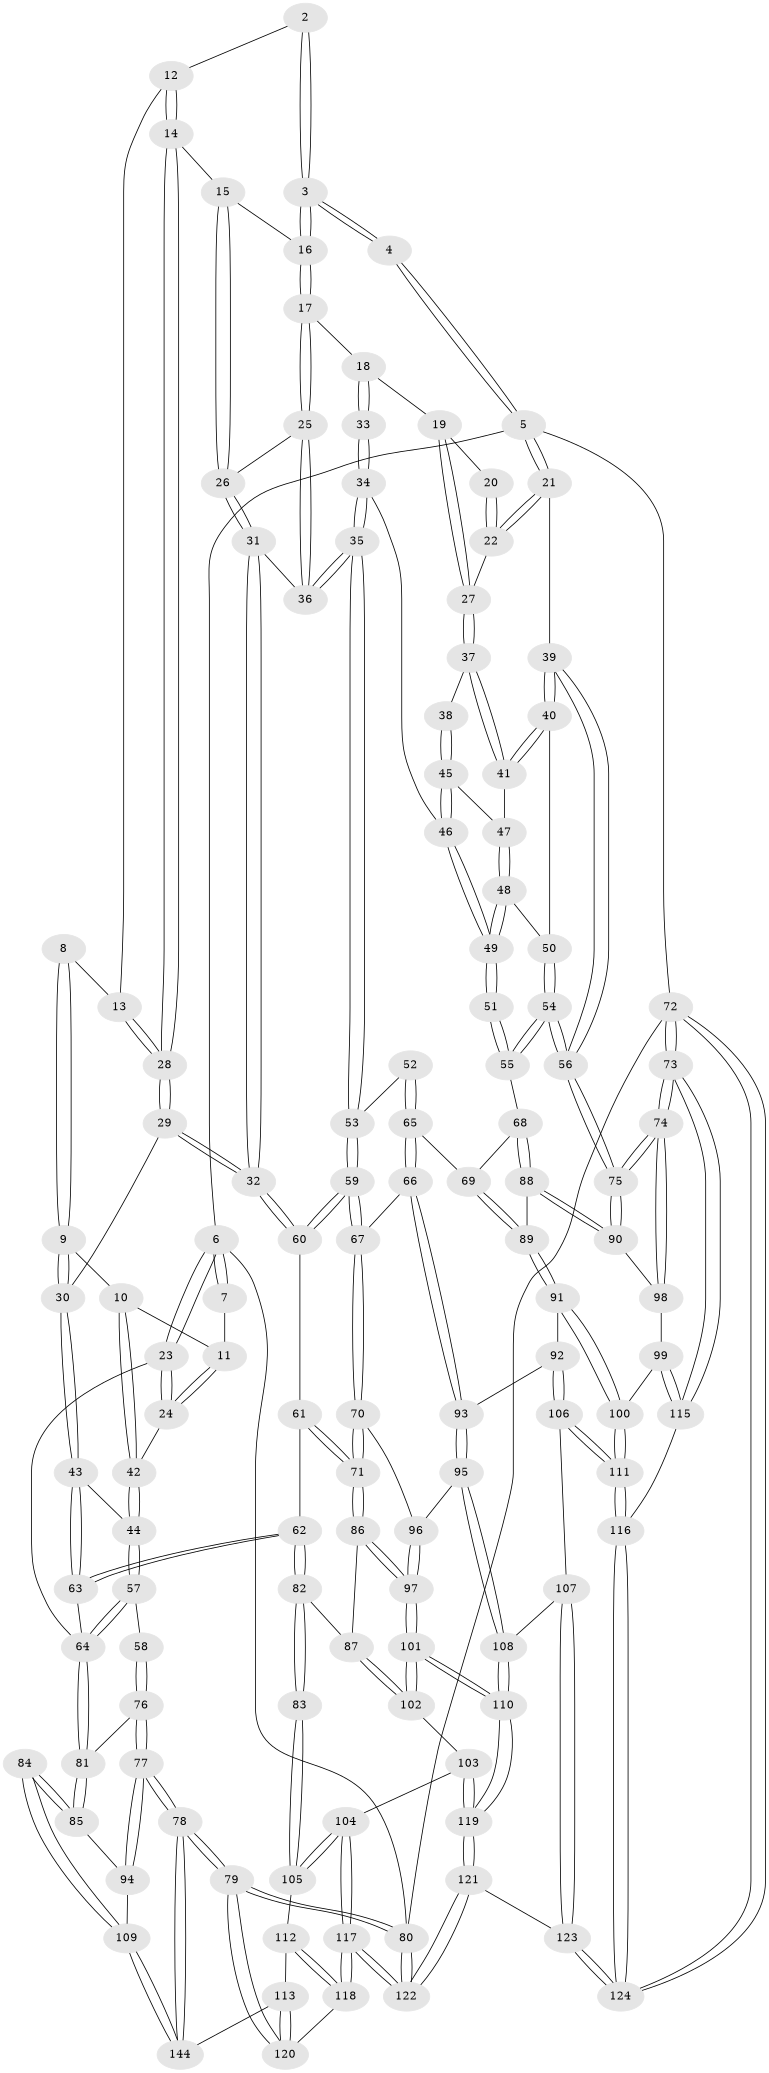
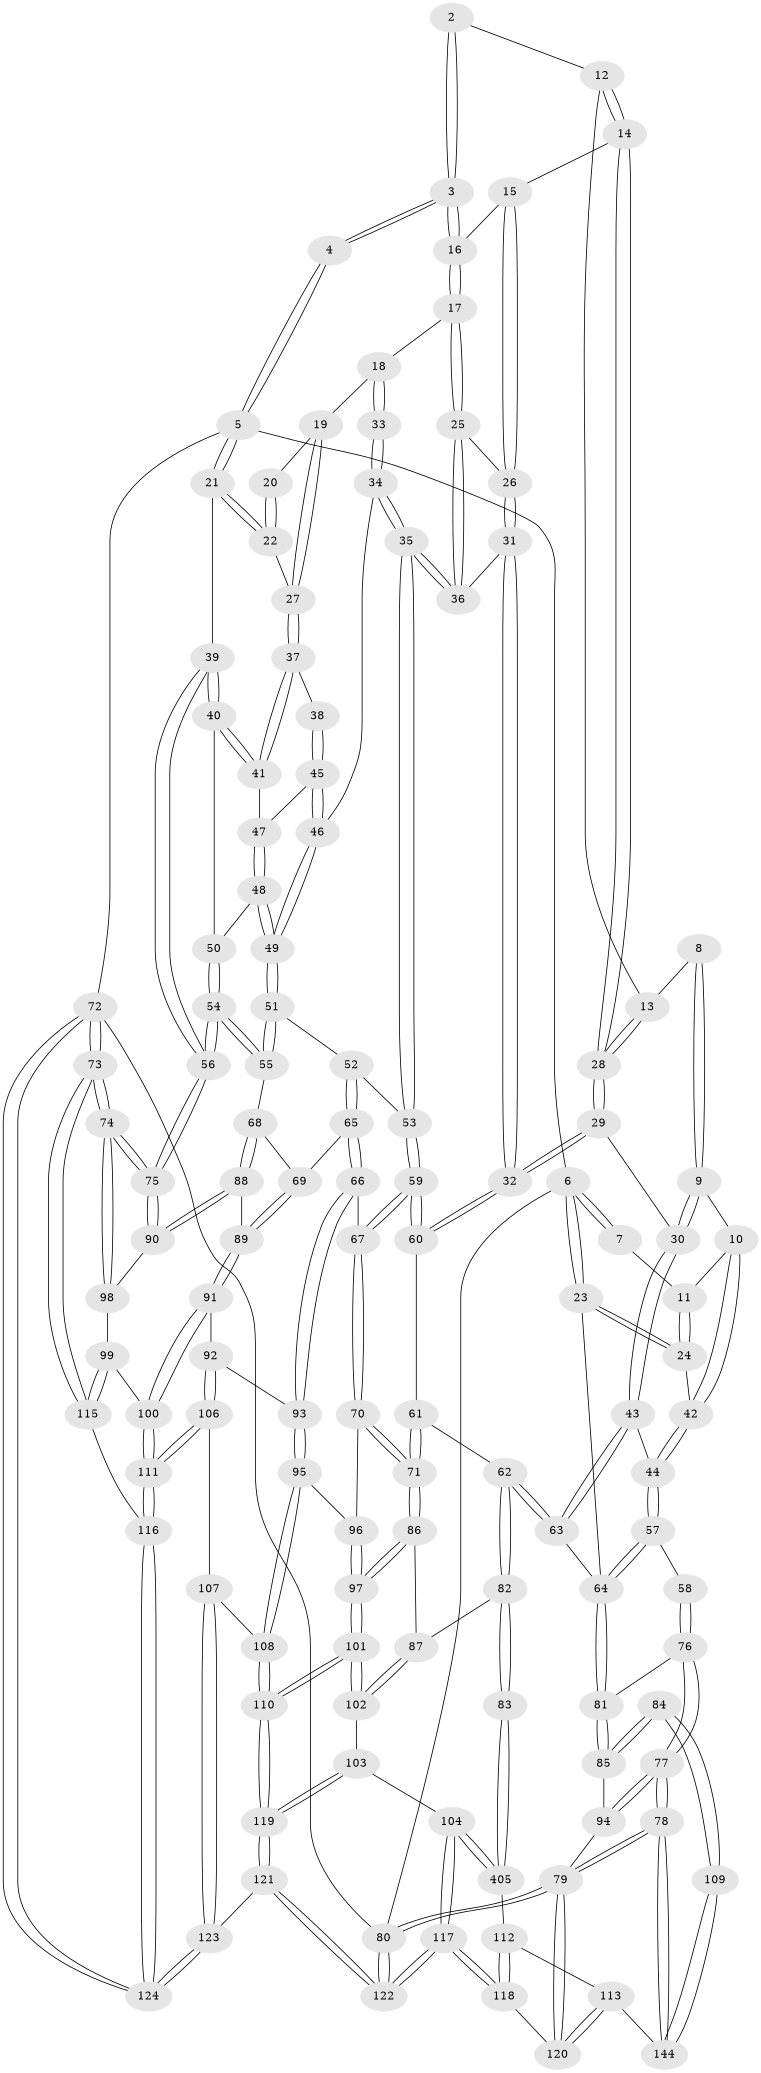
none -> (312, 1036)
(293, 1880) -> (501, 1880)
(127, 1909) -> (582, 1851)
